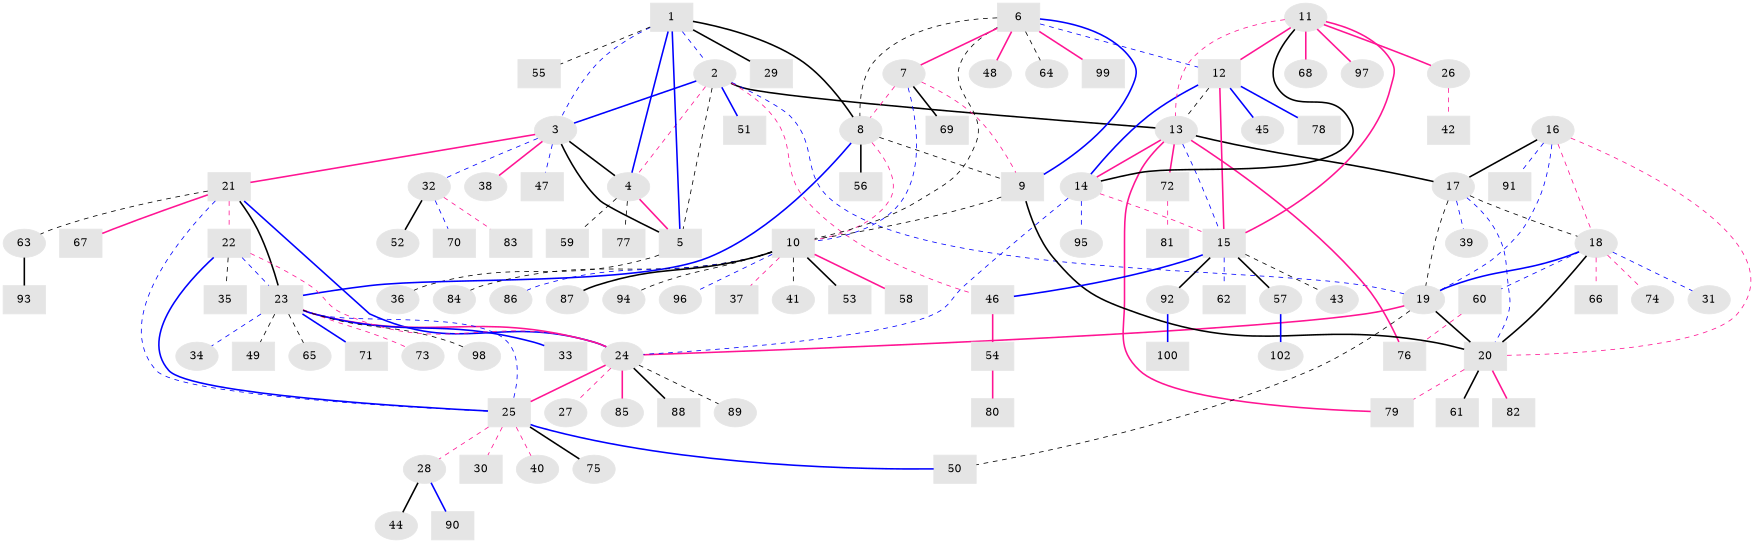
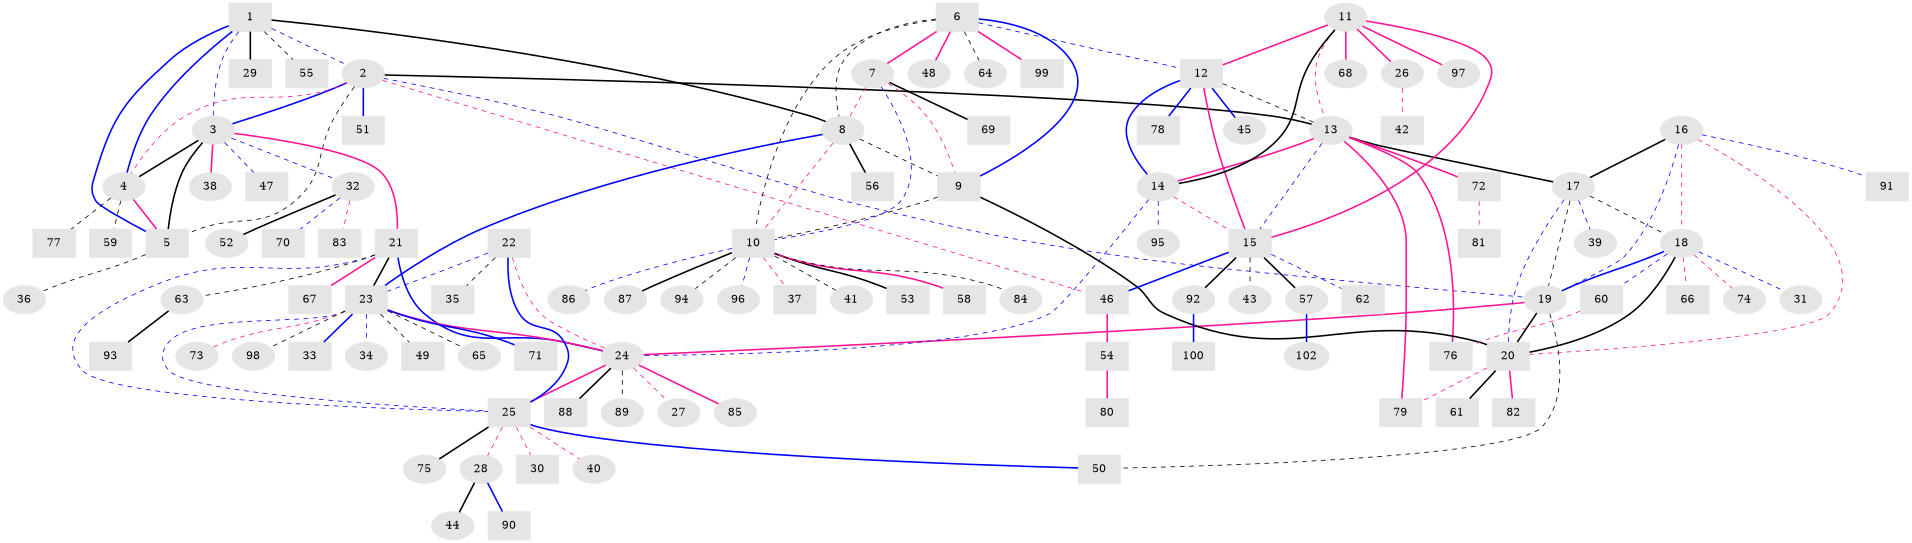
(229, 215) -> none
